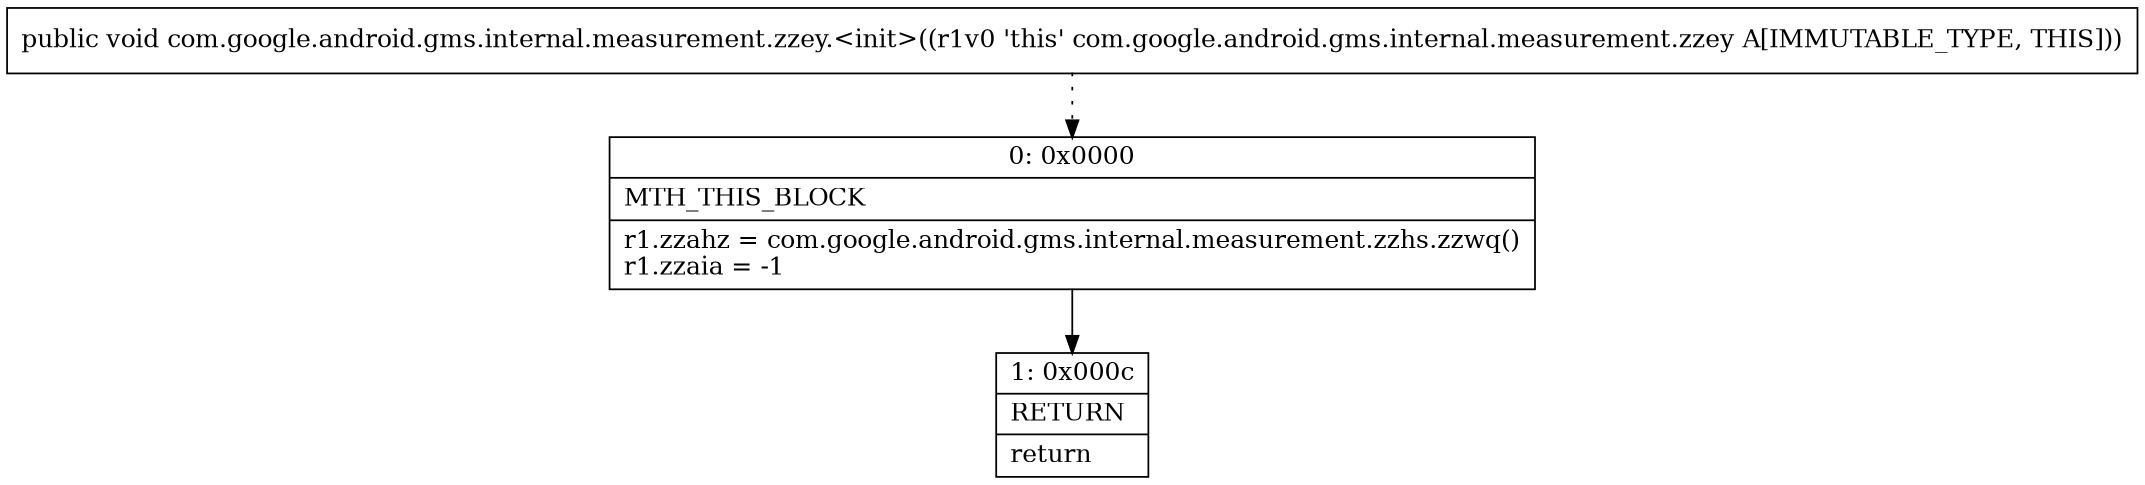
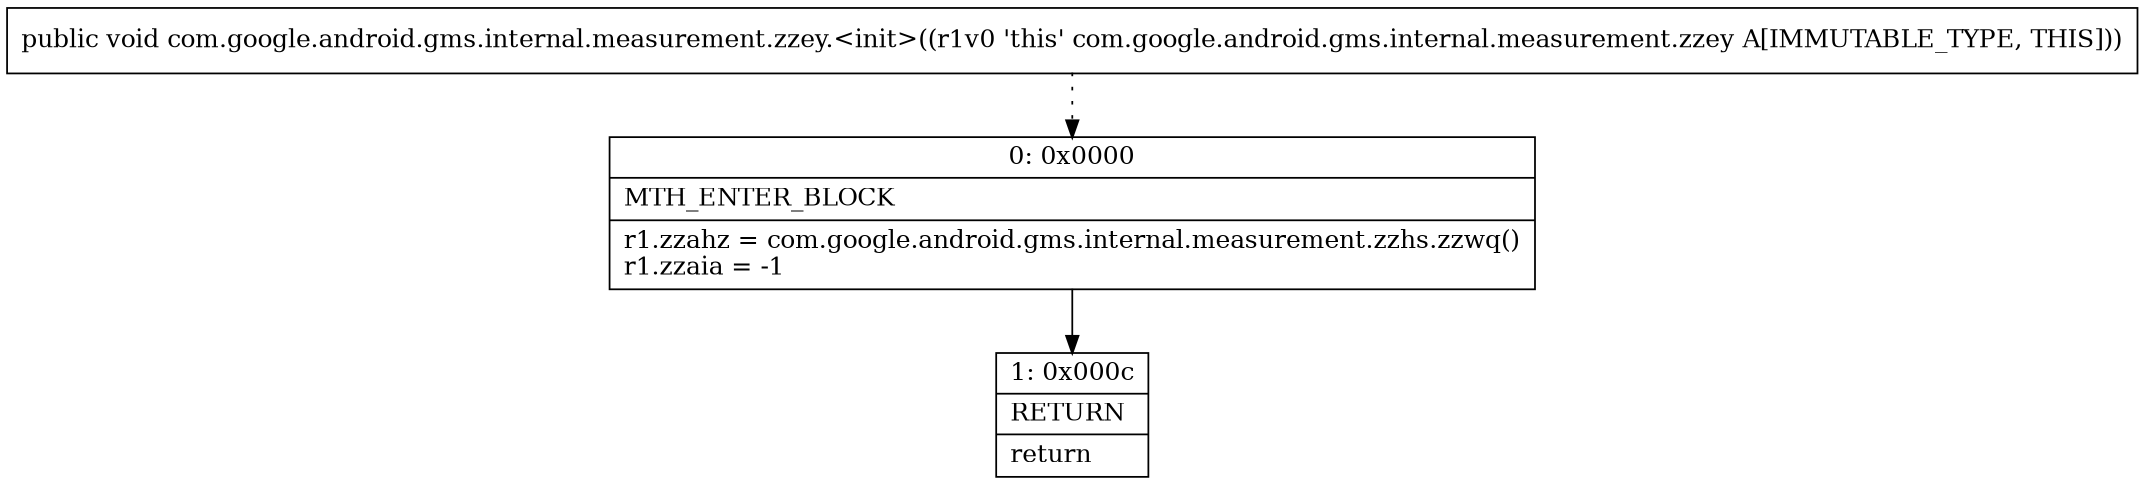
(745, 198) -> (760, 198)
